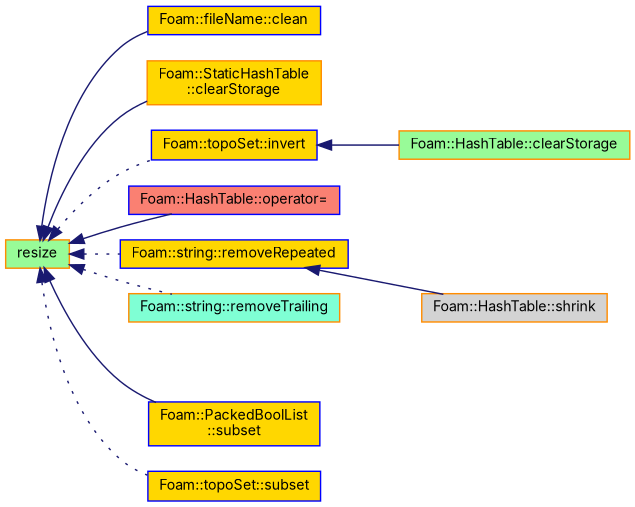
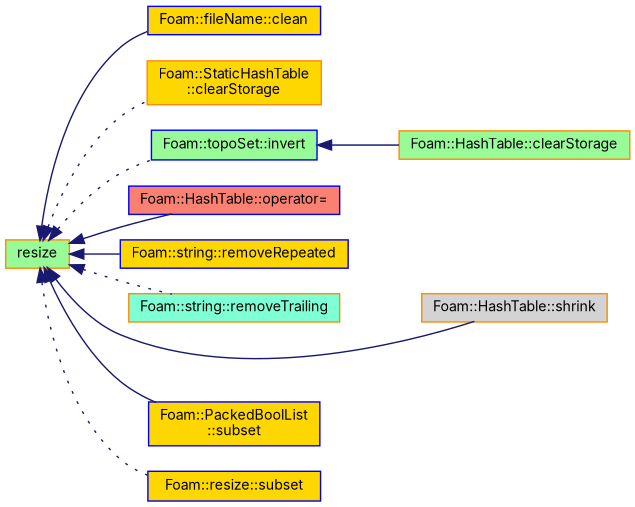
(234, 145) -> (234, 145)
(86, 154) -> (86, 154)
(102, 254) -> (102, 254)
(381, 282) -> (255, 358)
(234, 486) -> (234, 486)
